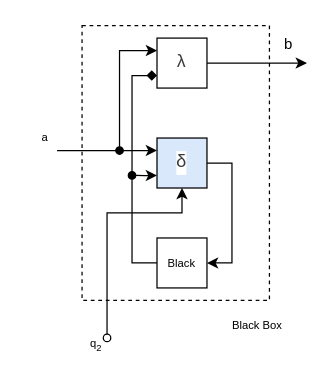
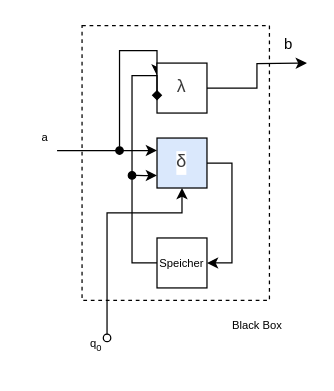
(182, 63) -> (182, 88)
(182, 263) -> (182, 263)
(96, 346) -> (96, 346)
